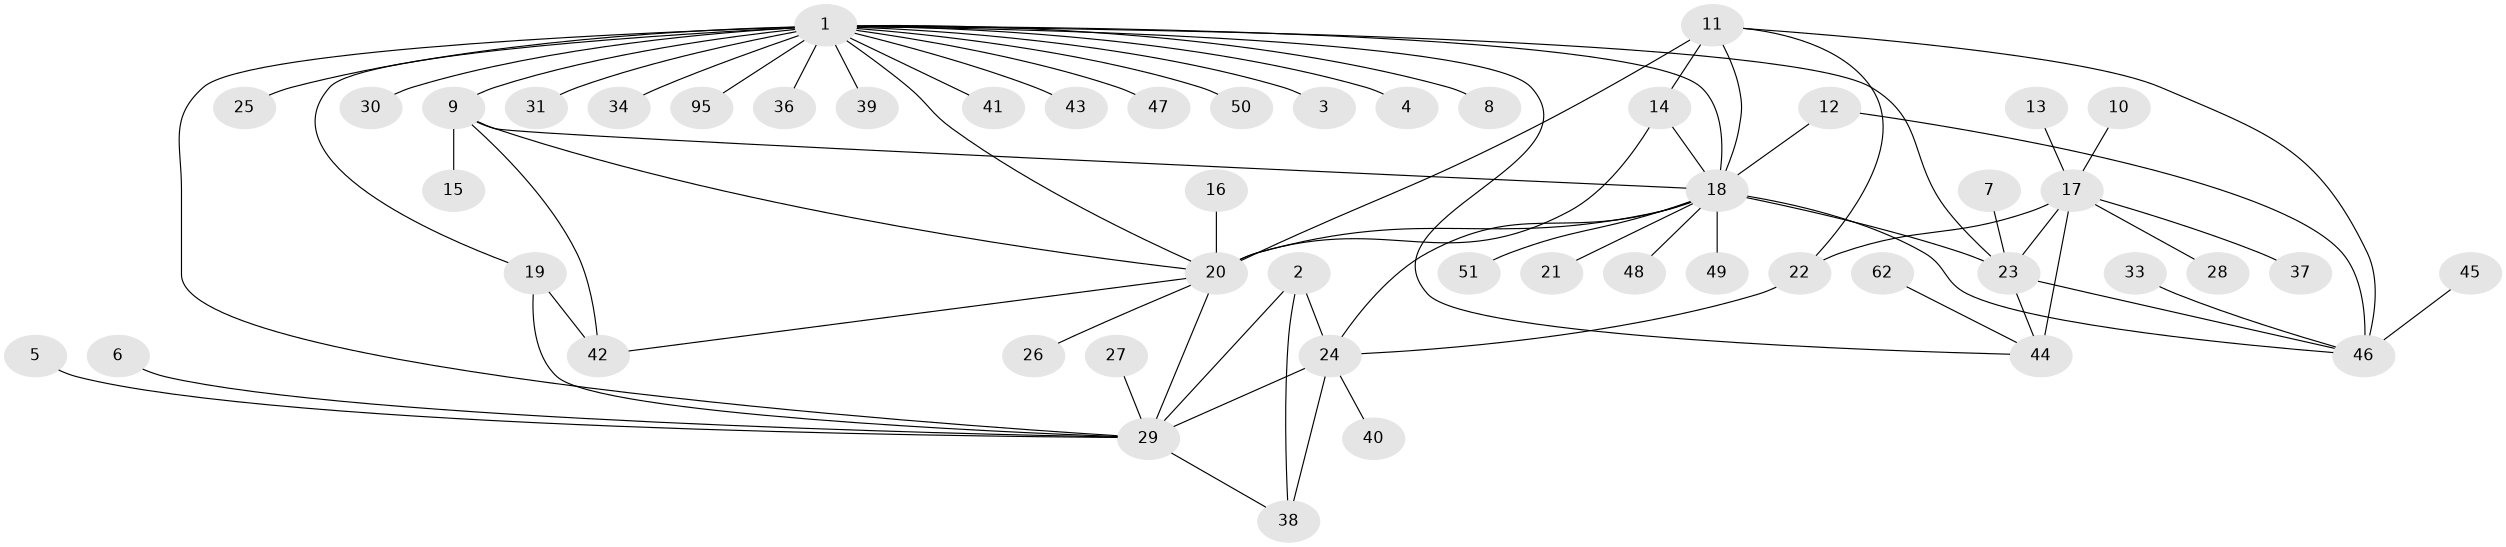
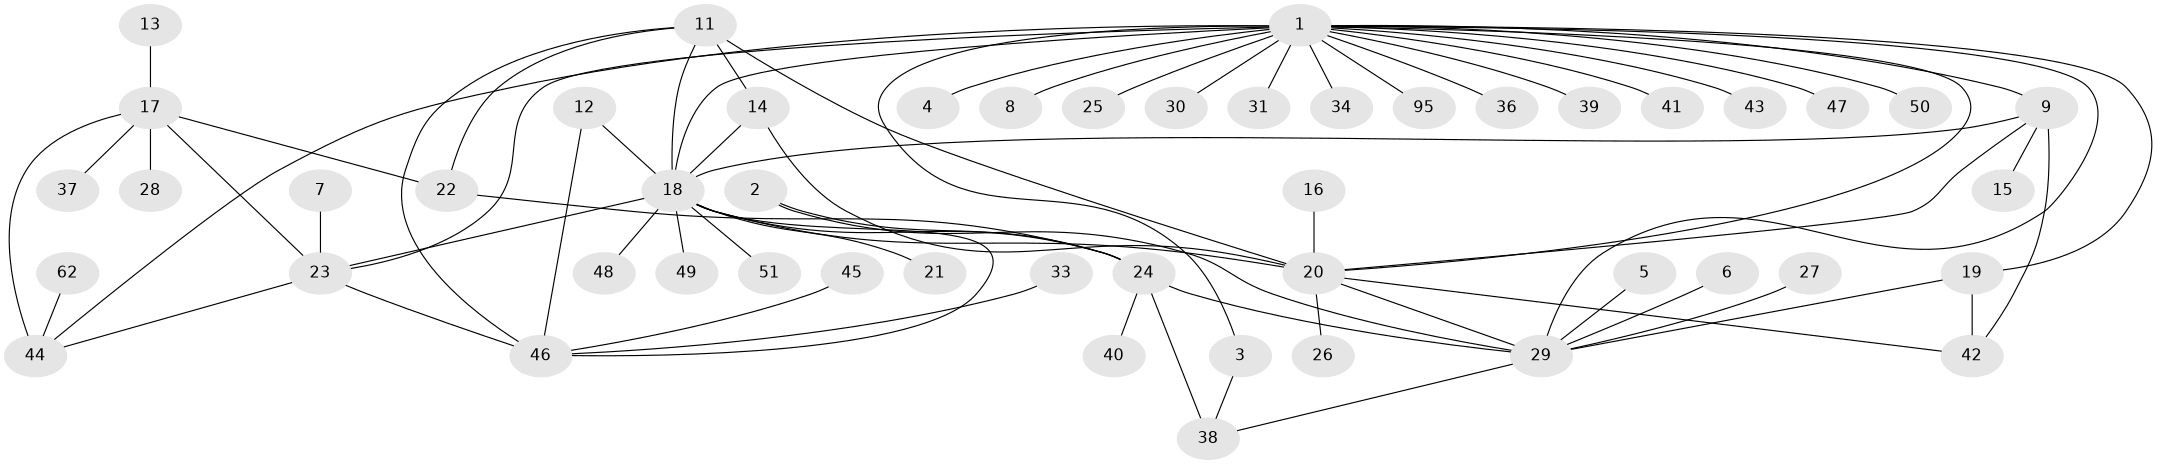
(2119, 108) -> none
(1286, 397) -> (1224, 397)
